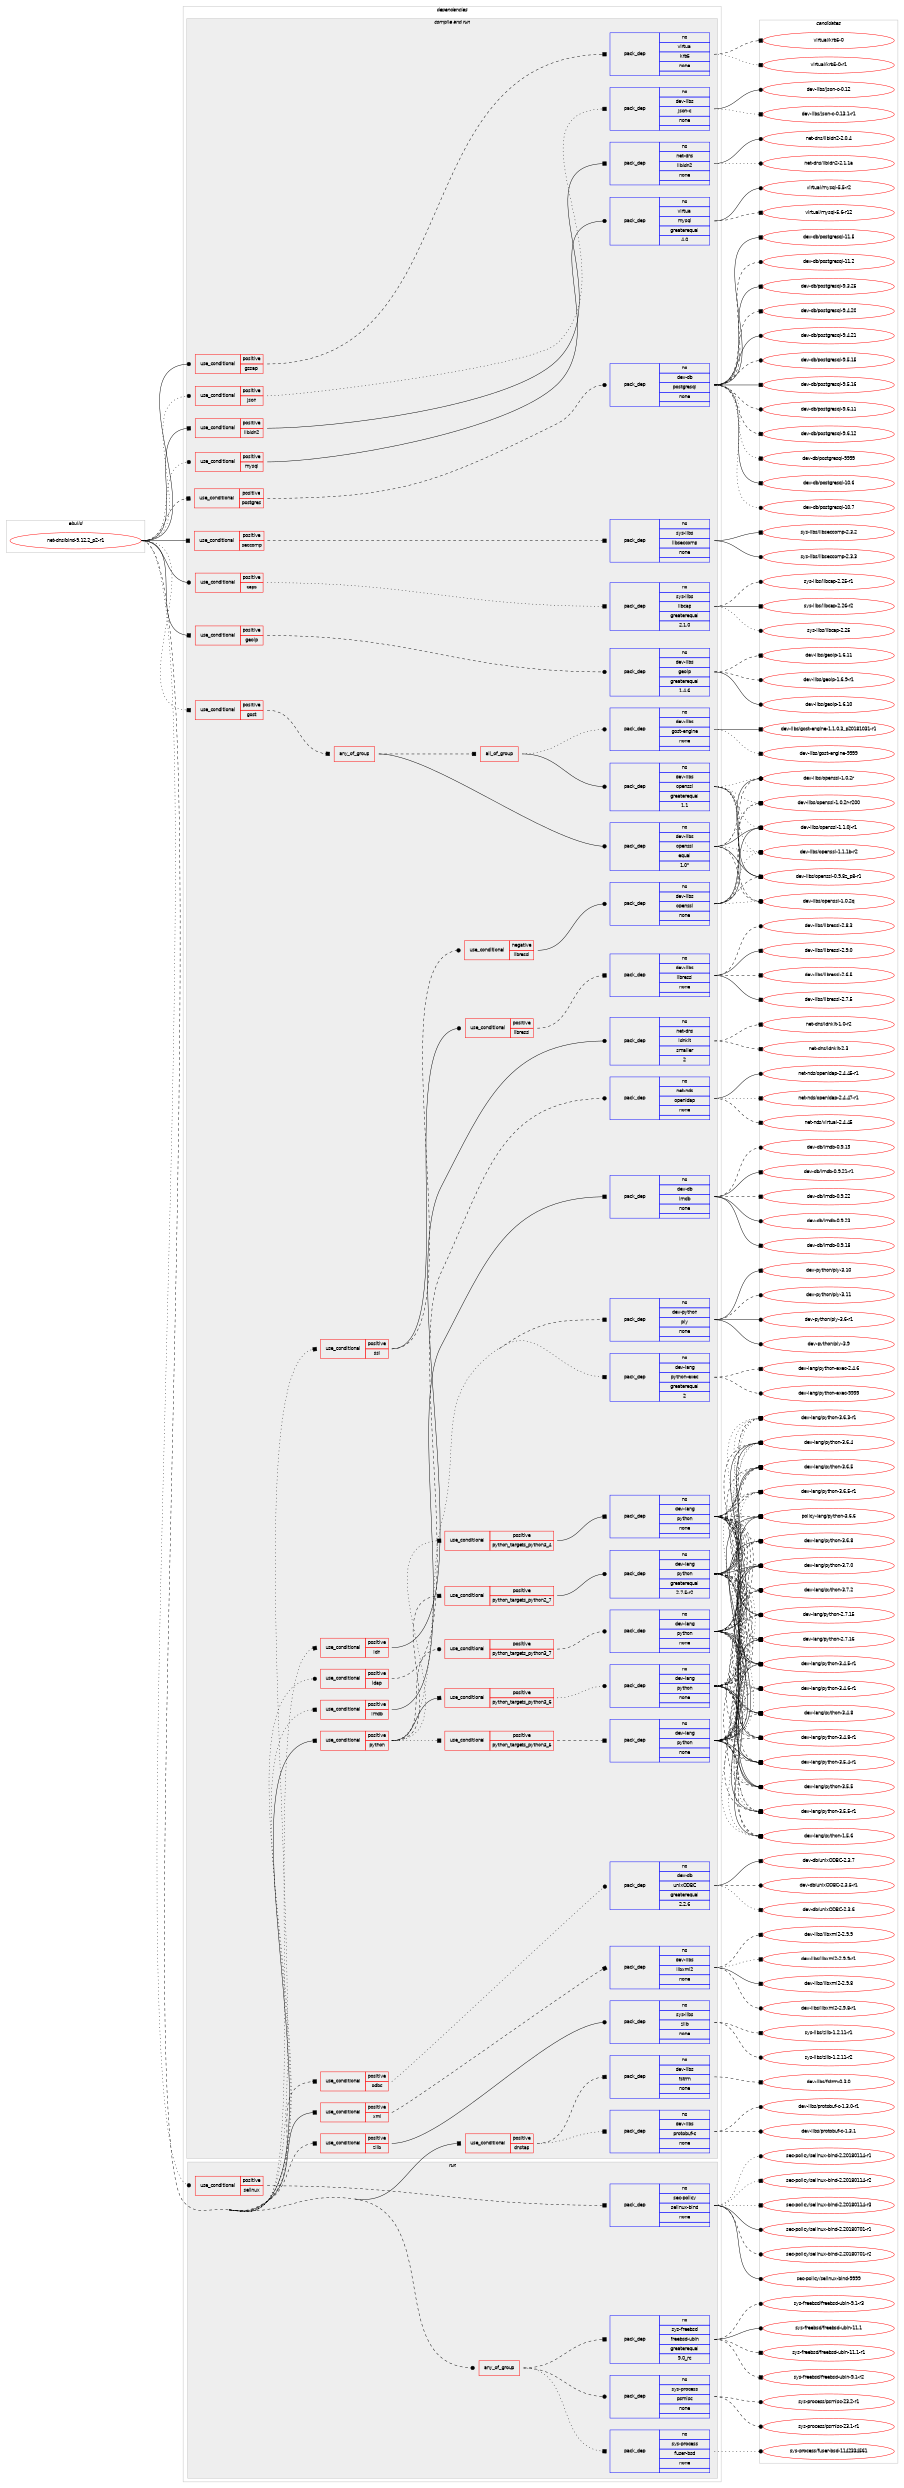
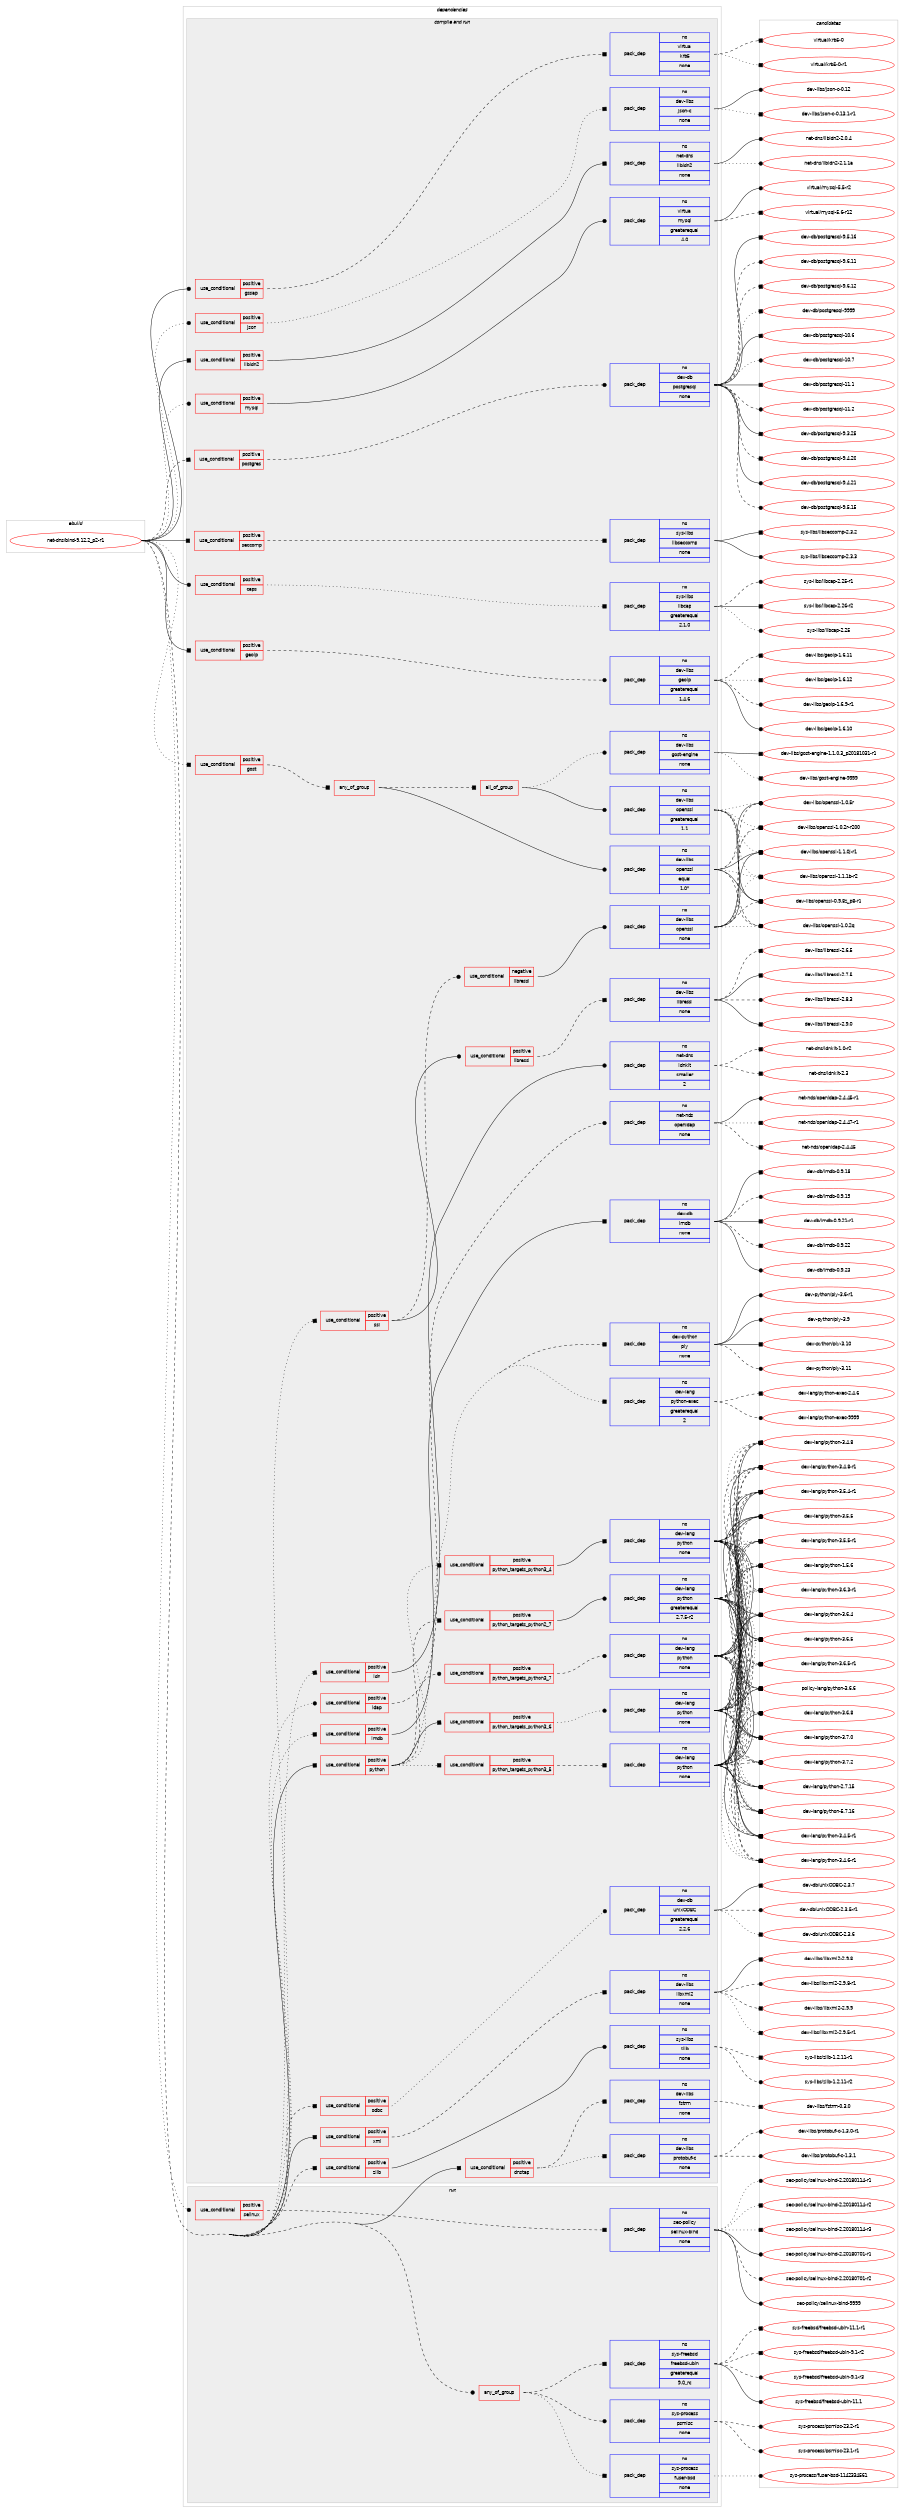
(829, 237) -> (829, 385)
none -> (829, 680)
(829, 779) -> (829, 803)
(829, 1123) -> (829, 1148)
(829, 1640) -> (829, 1812)
(829, 1959) -> (829, 2033)
